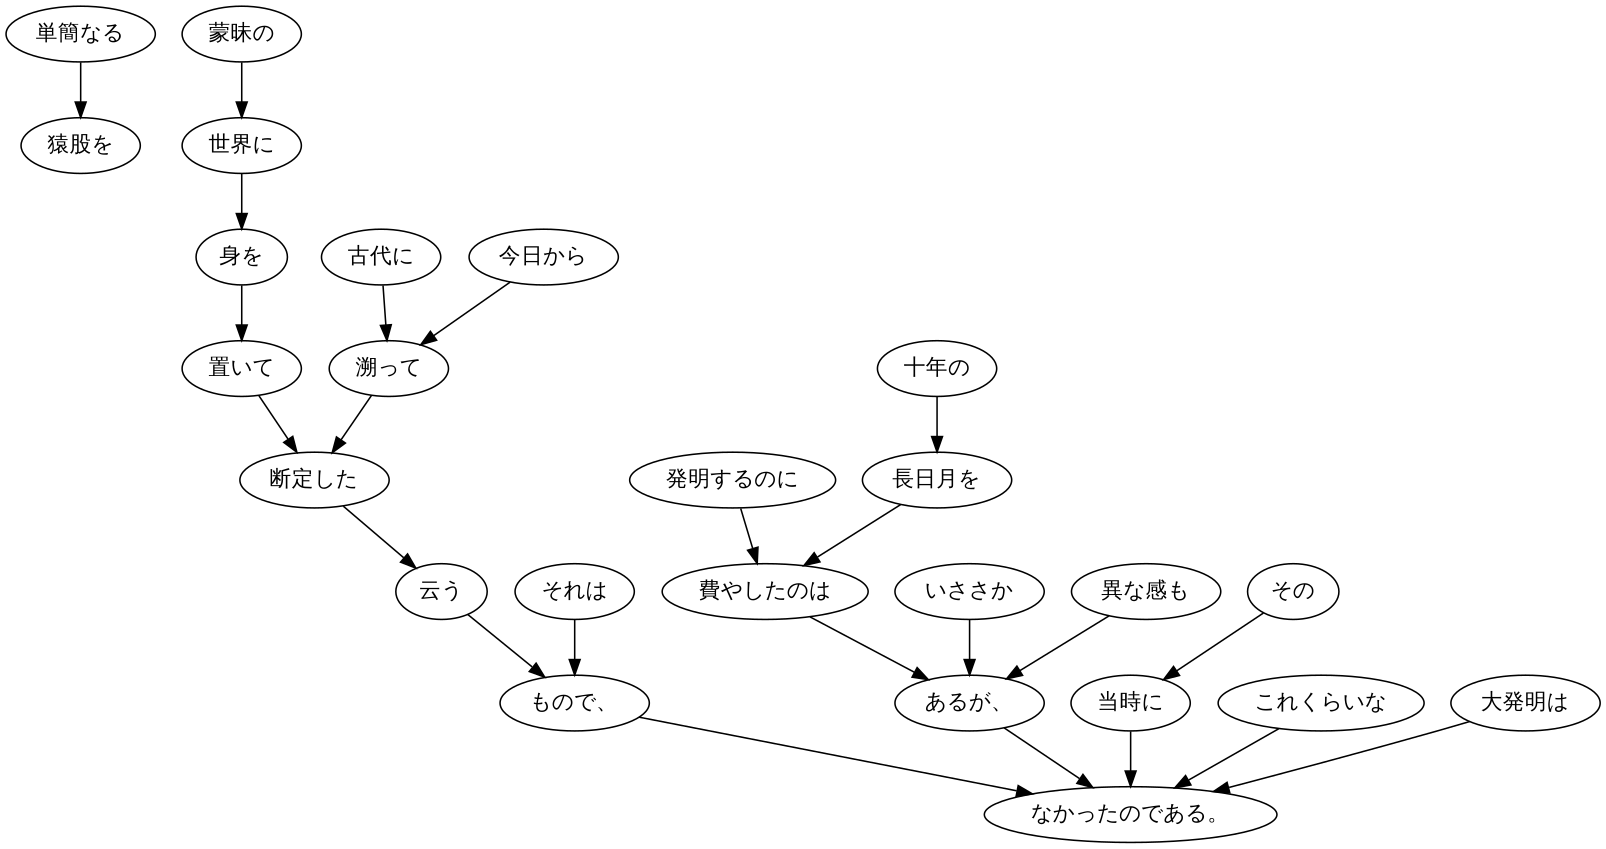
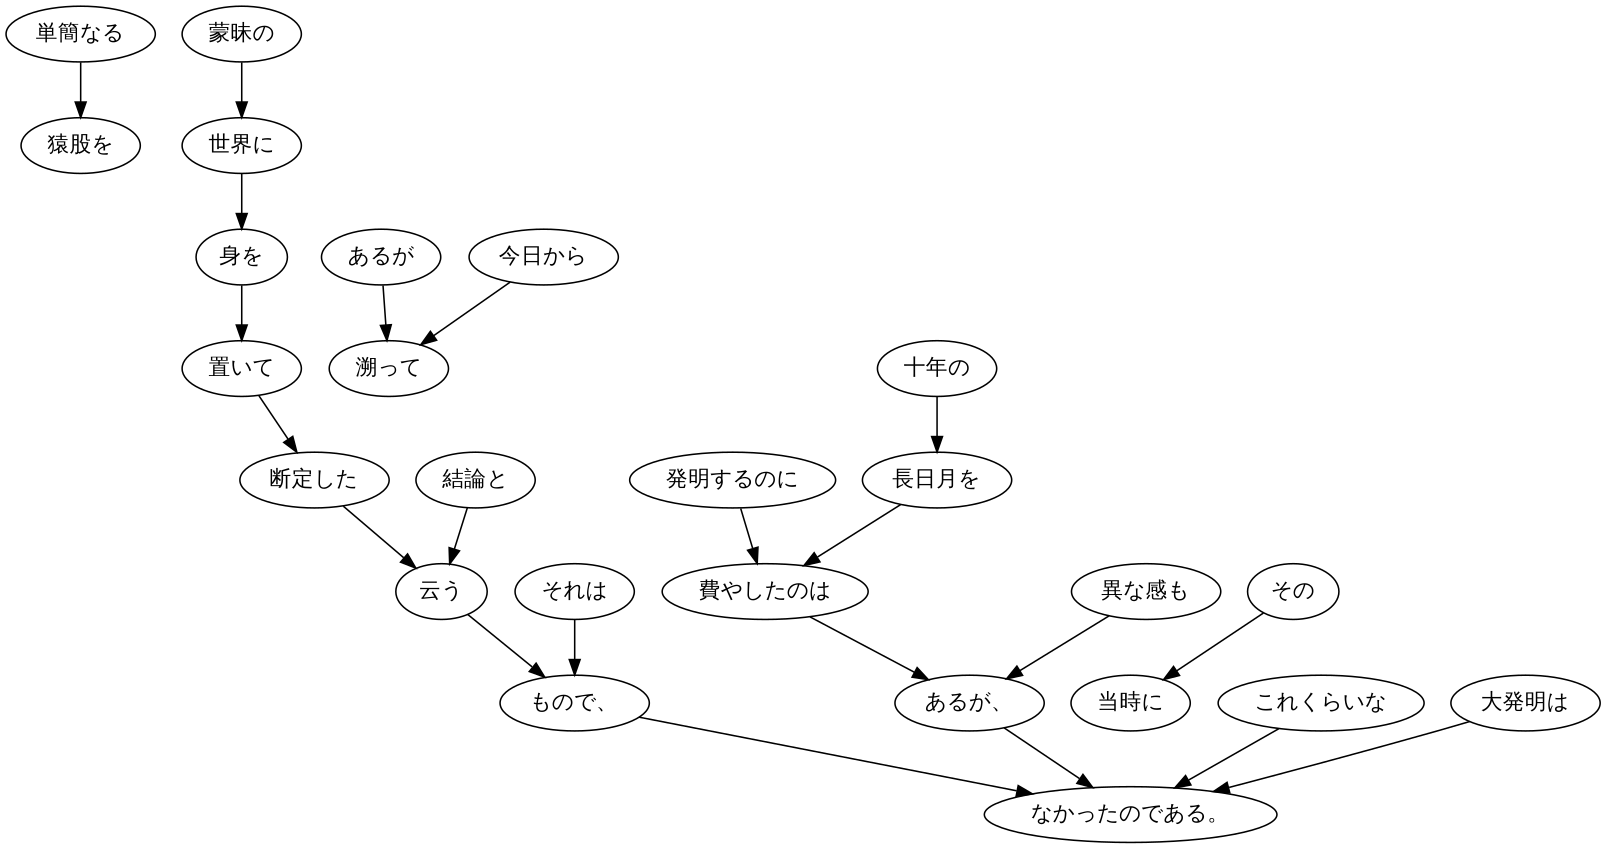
(381, 257) -> (381, 257)
(356, 418) -> none
none -> (476, 480)
(970, 592) -> none
(1131, 751) -> none
